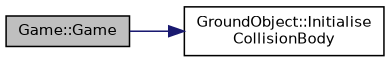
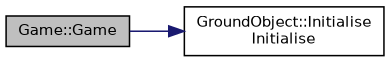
(284, 31) -> (284, 31)
